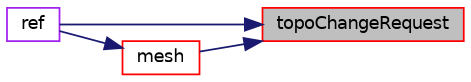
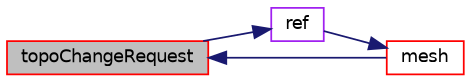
(152, 24) -> (228, 37)
